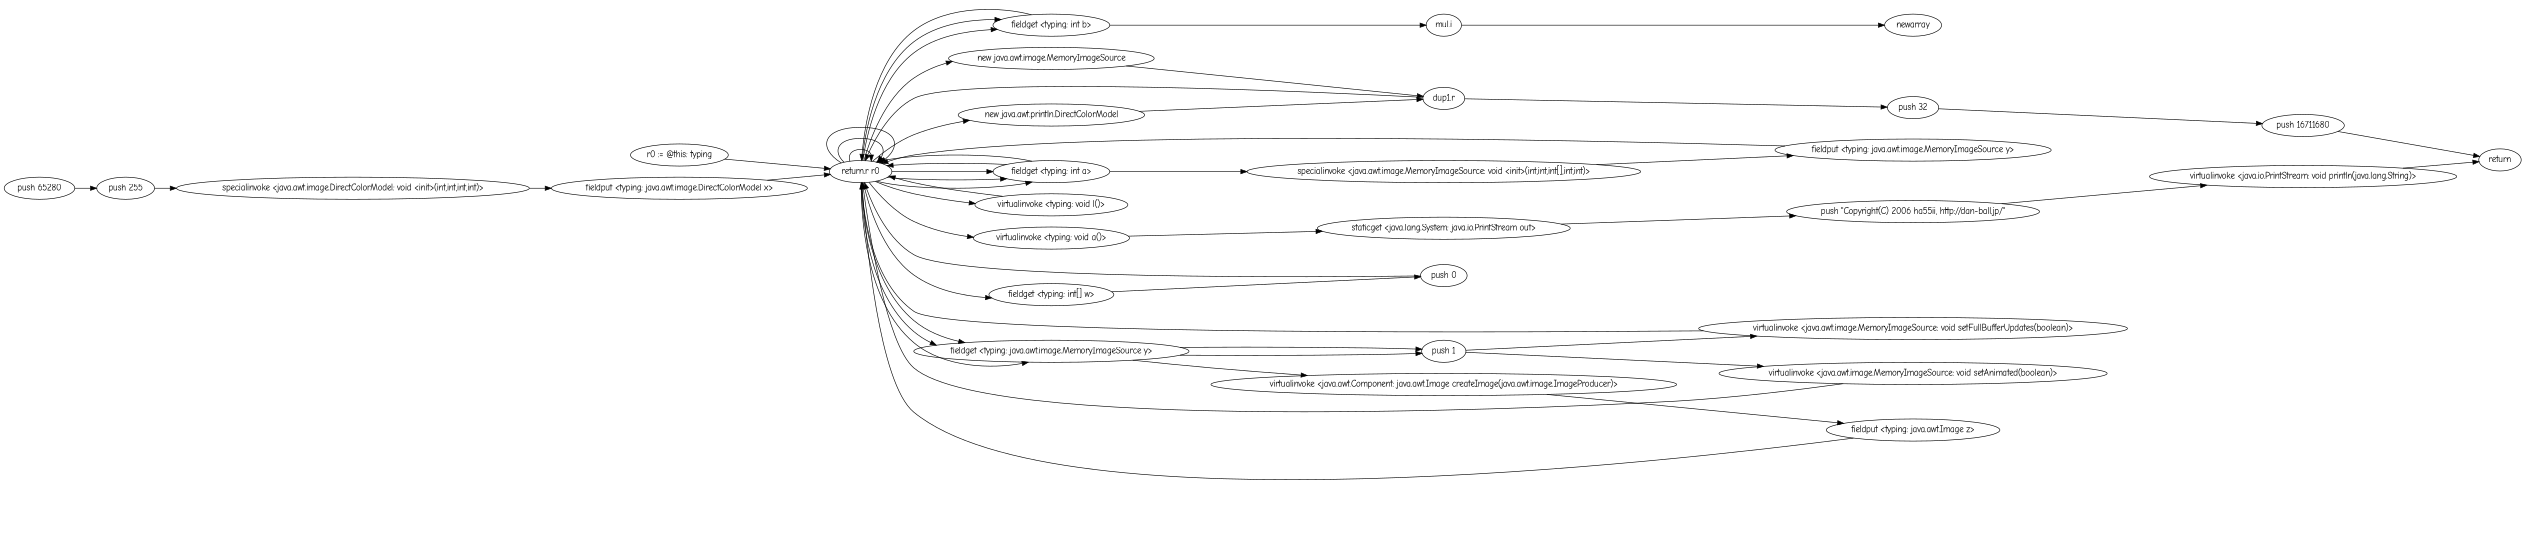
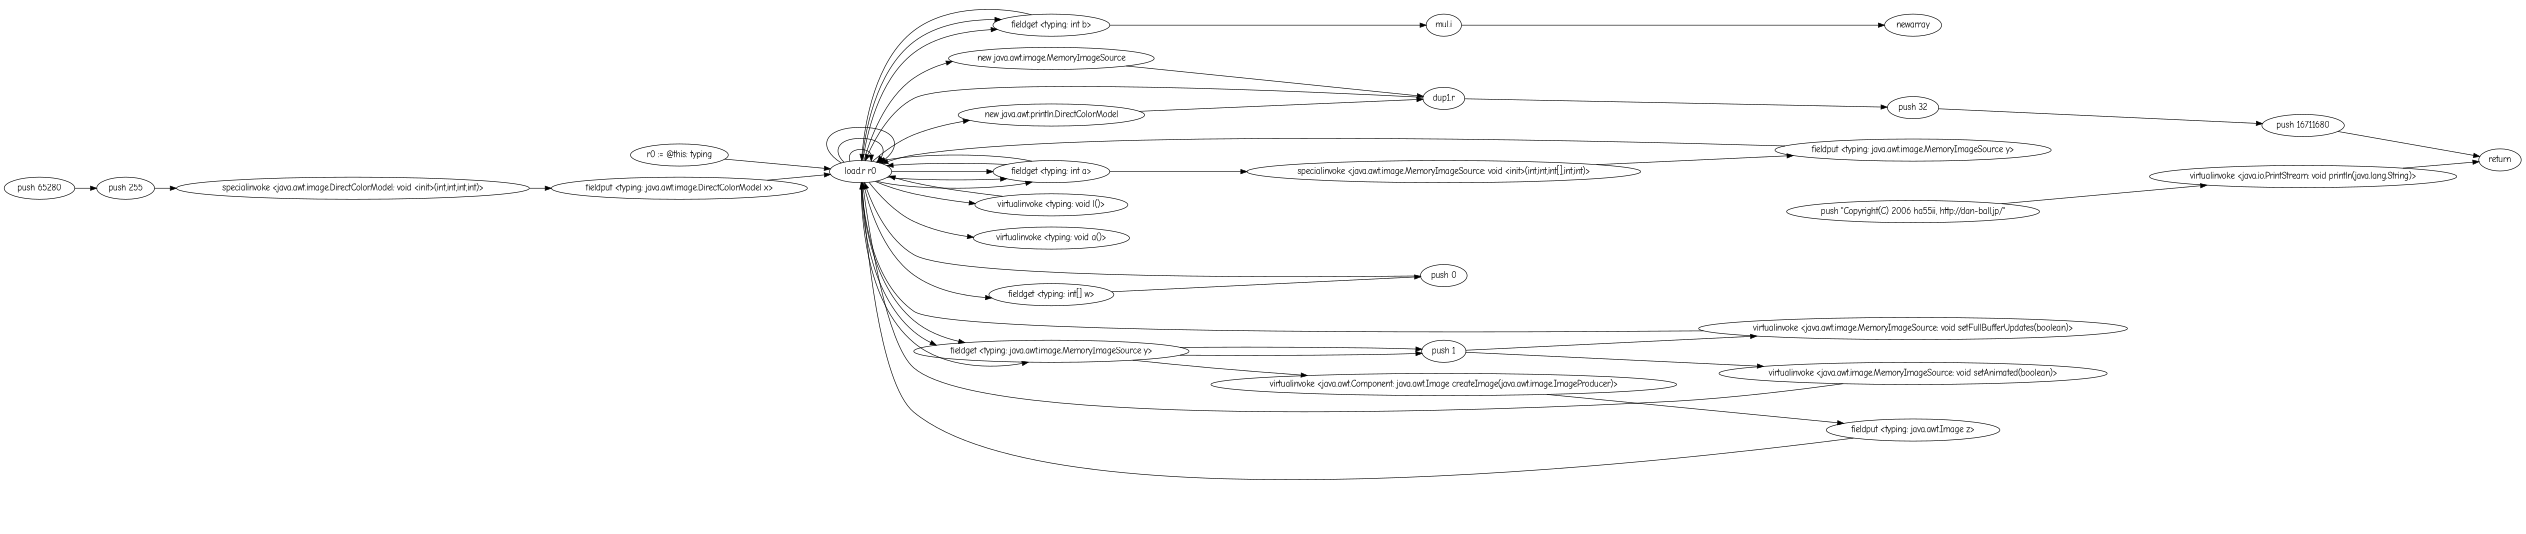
(861, 172) -> (861, 172)
(1444, 228) -> none
